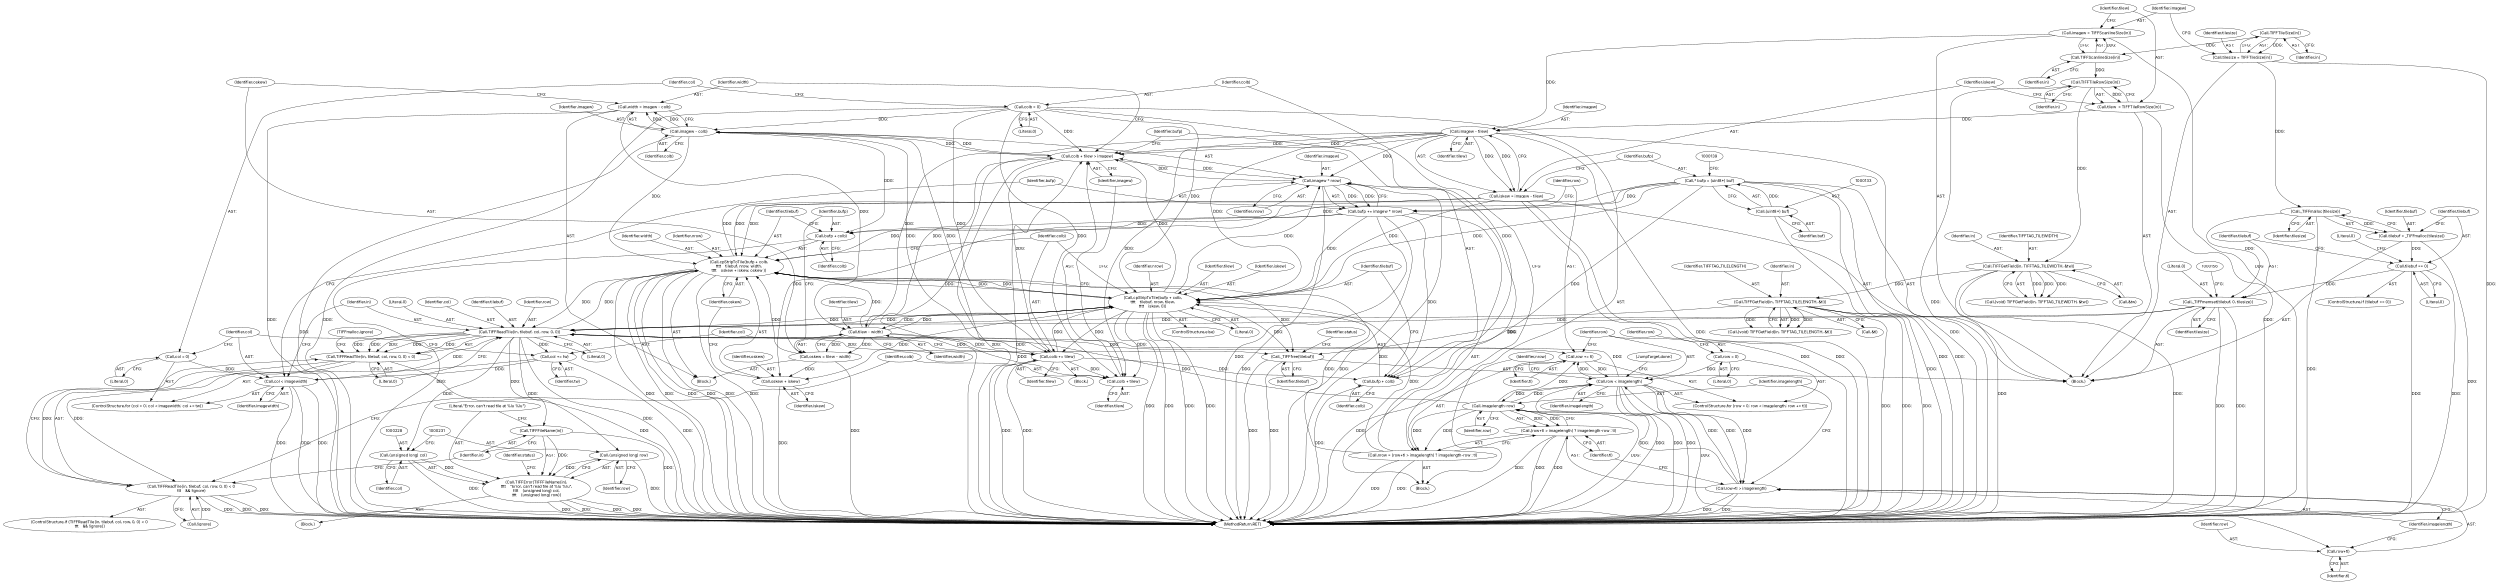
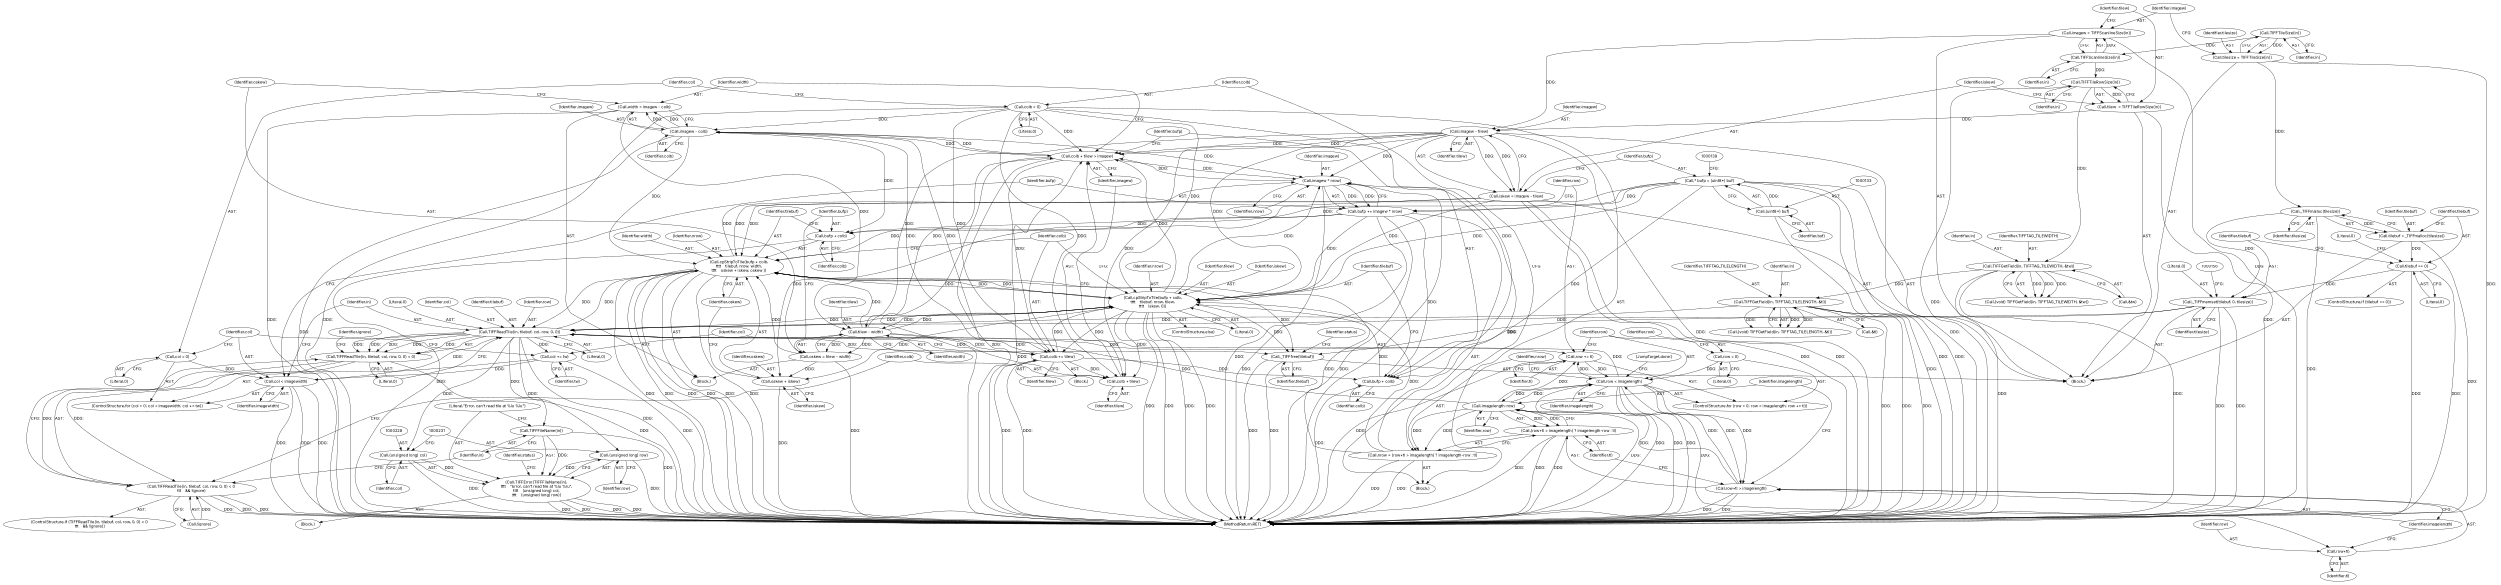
(1210, 156) -> (1210, 156)
(355, 332) -> (355, 332)
